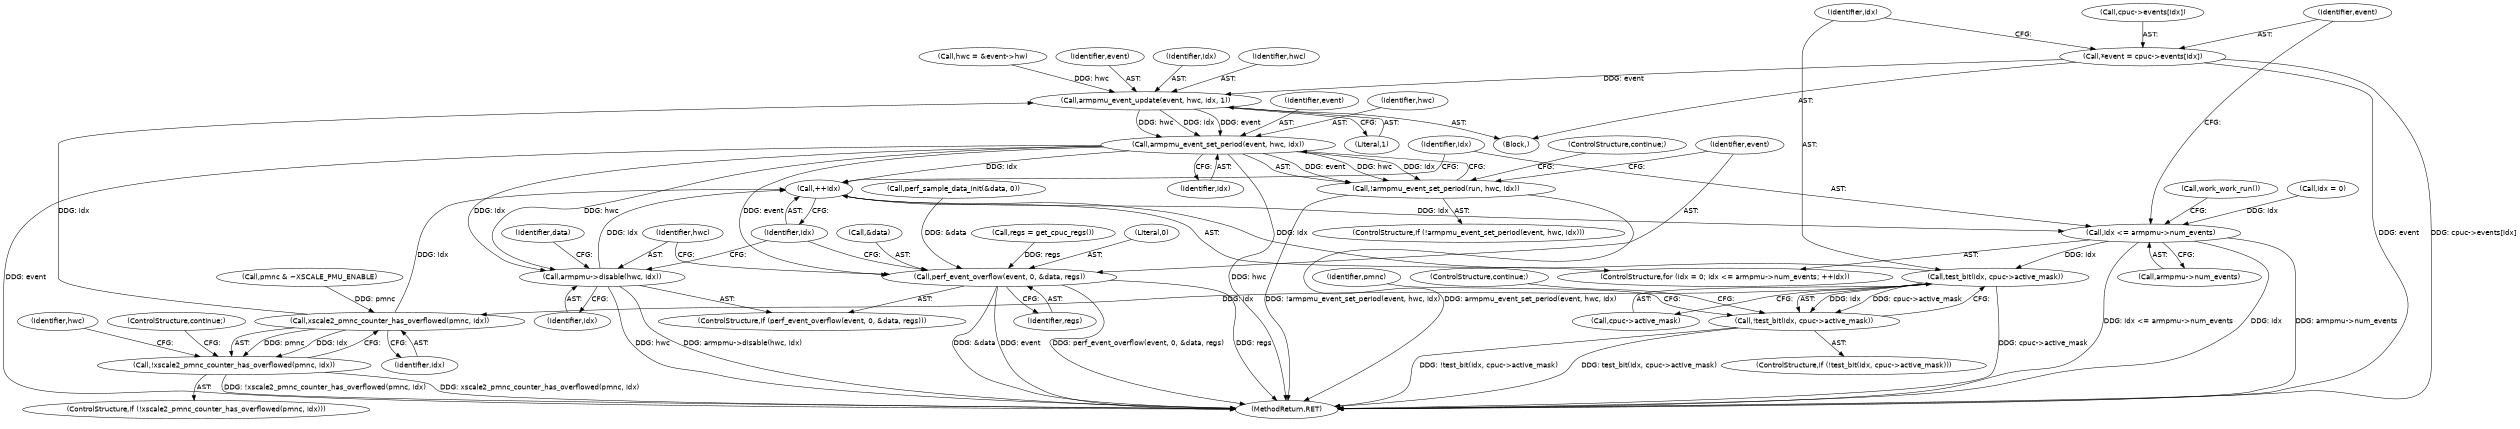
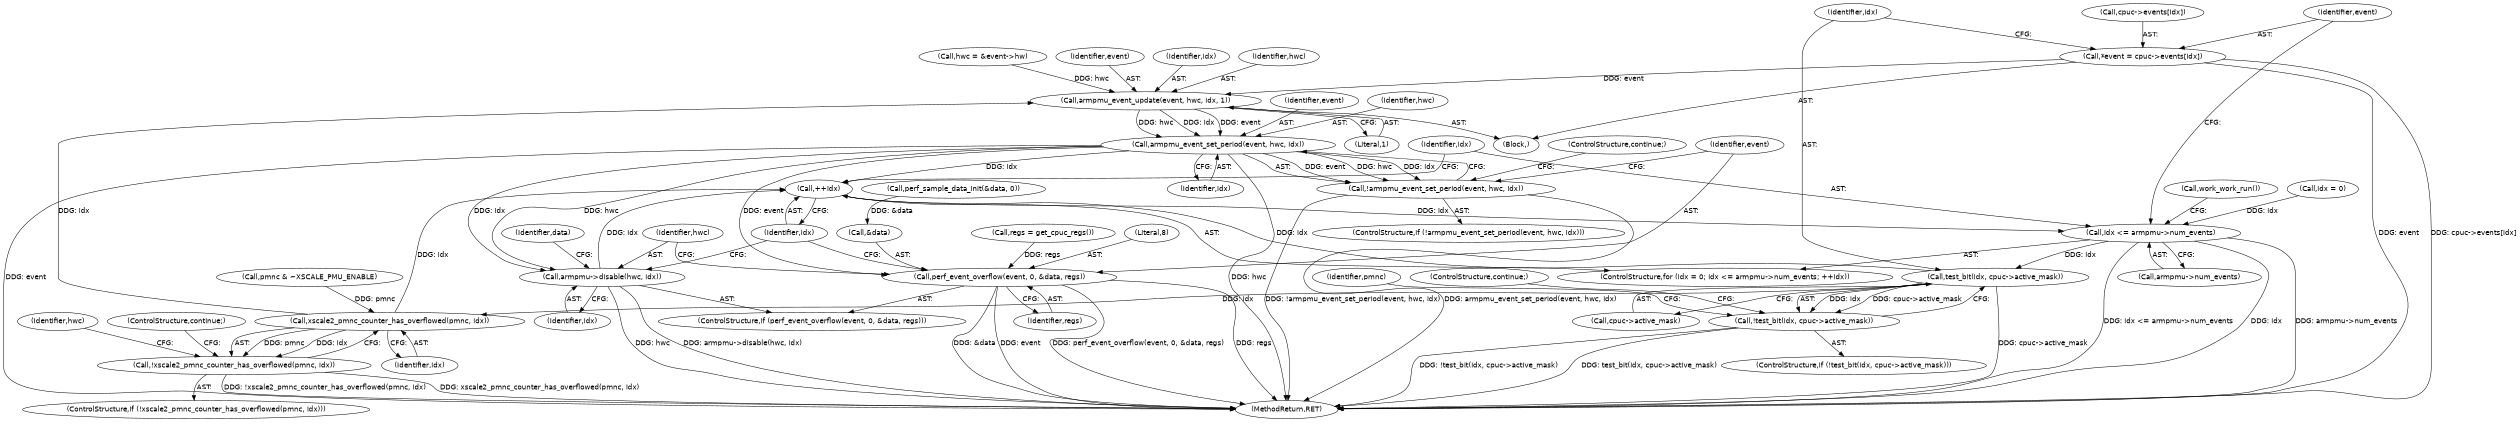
(1436, 189) -> (1436, 189)
(1152, 233) -> (1152, 233)
(923, 237) -> (876, 204)
